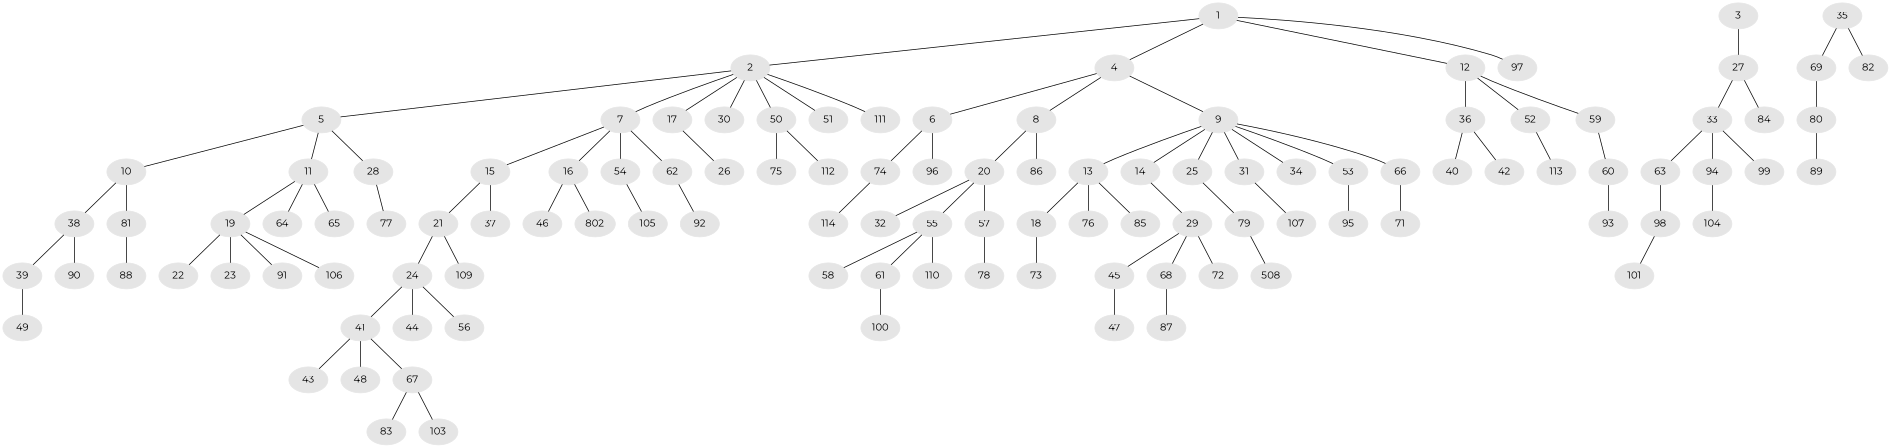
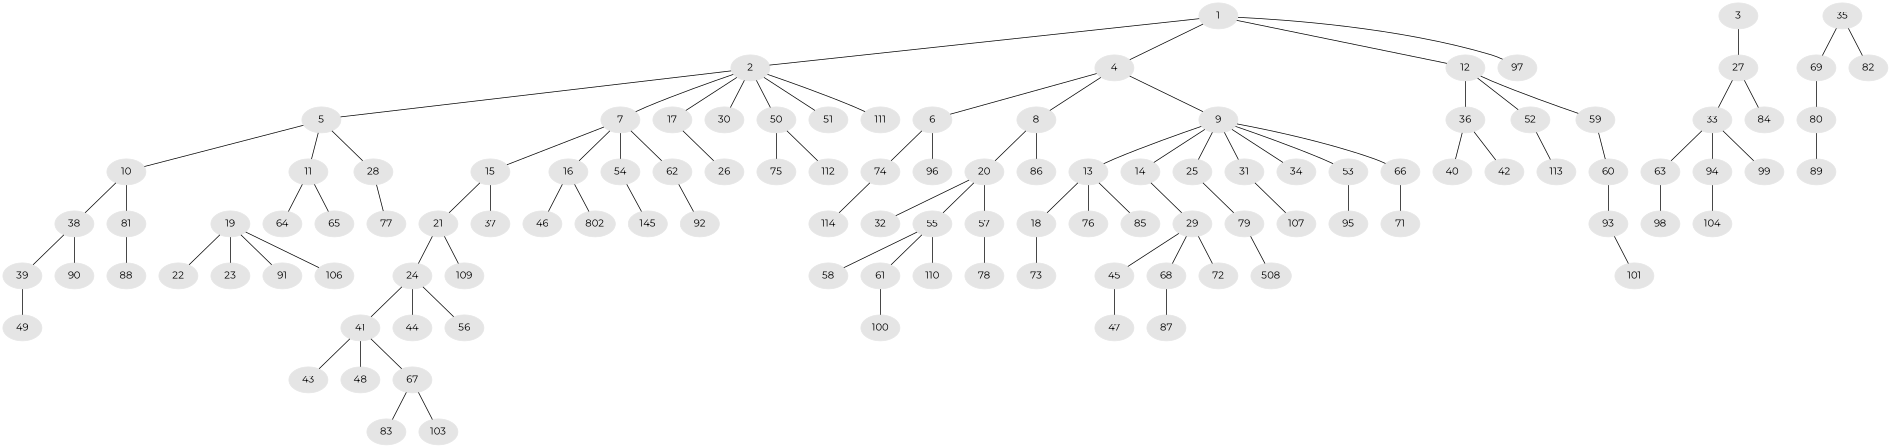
(269, 198) -> none
(648, 224) -> (648, 224)
(1647, 250) -> (1621, 250)
